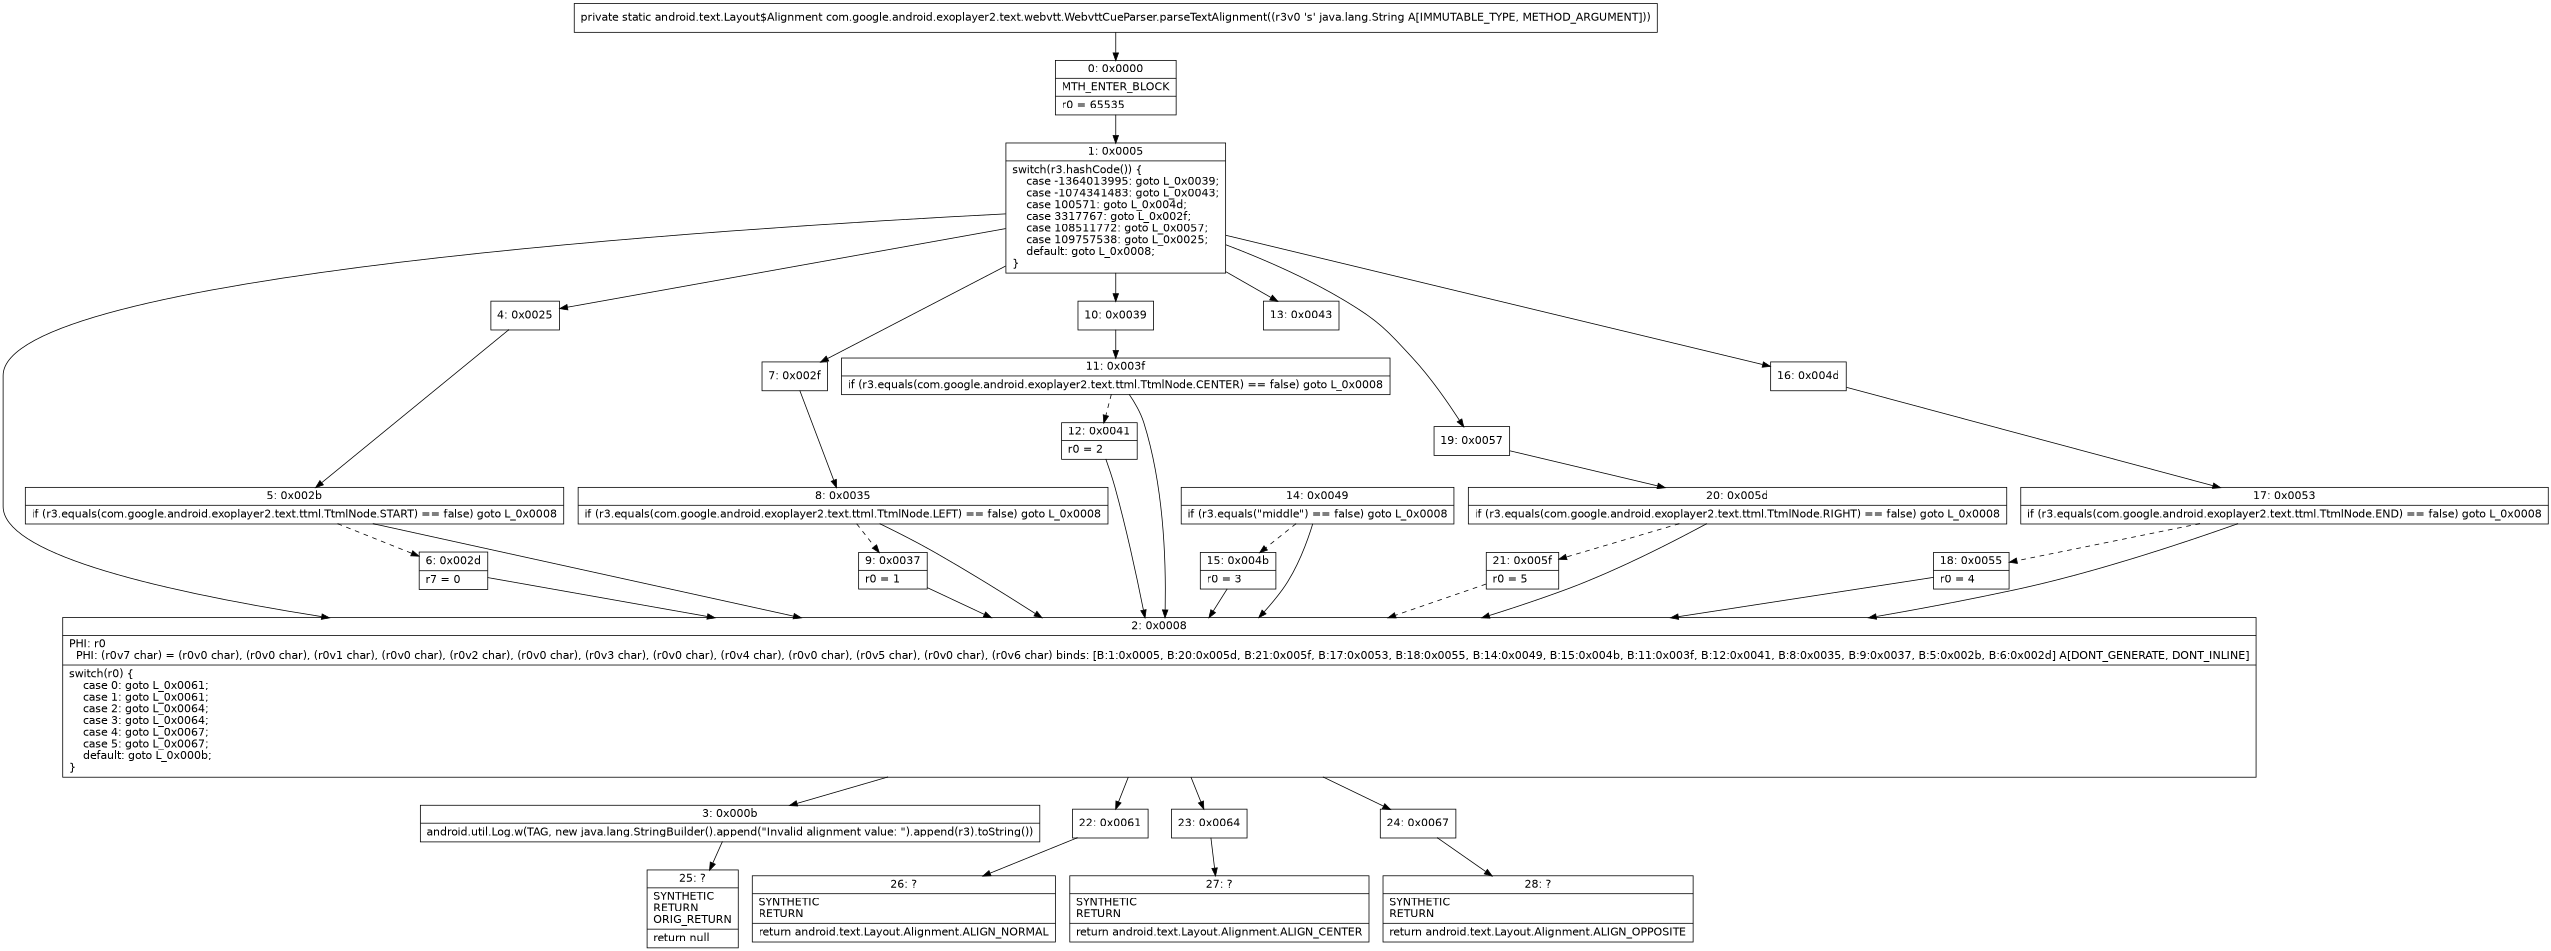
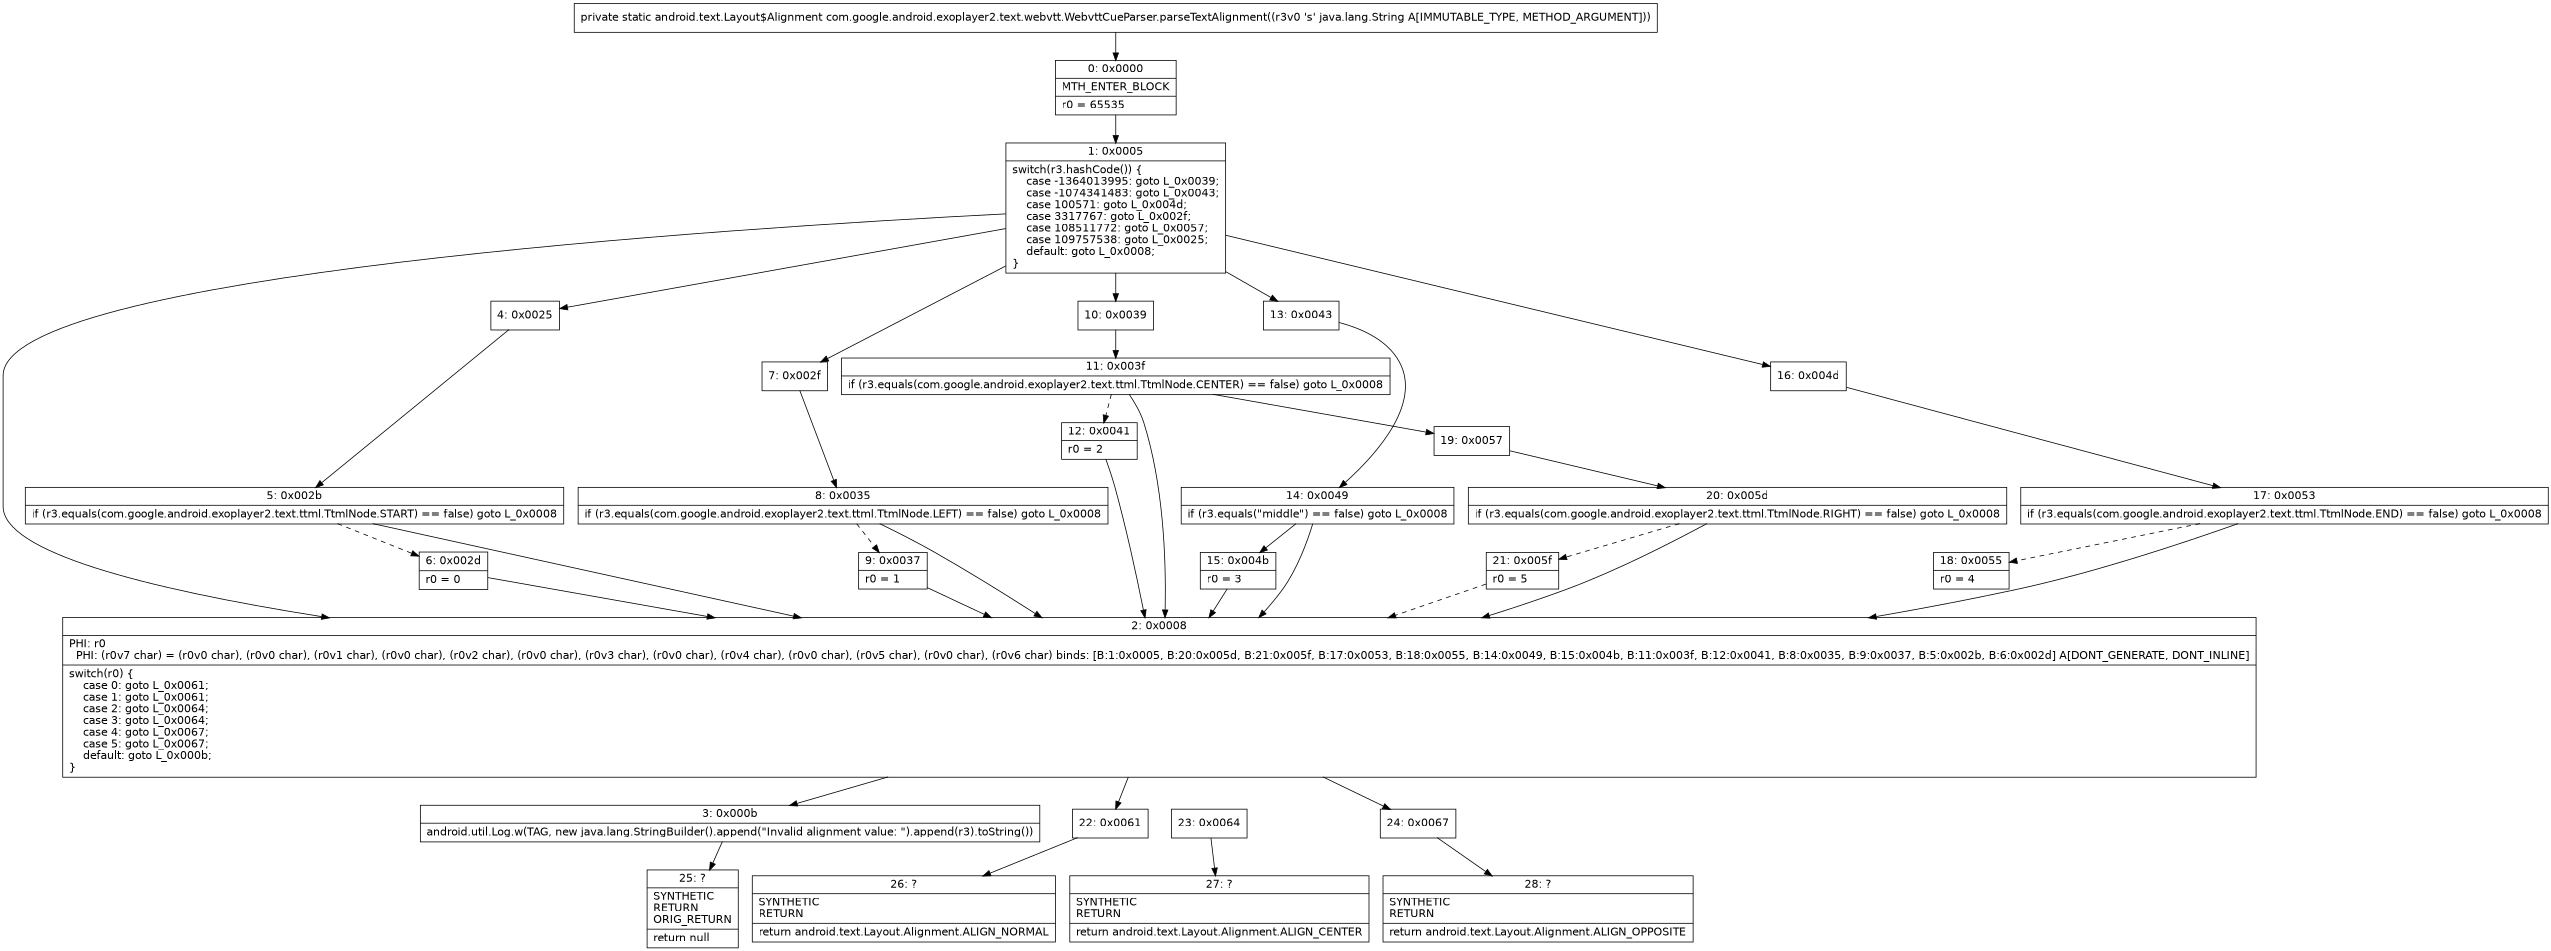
(1360, 310) -> (1319, 413)
none -> (1404, 395)
(1281, 536) -> (1281, 536)
(443, 580) -> (443, 580)
(1806, 597) -> none
(1196, 790) -> none
